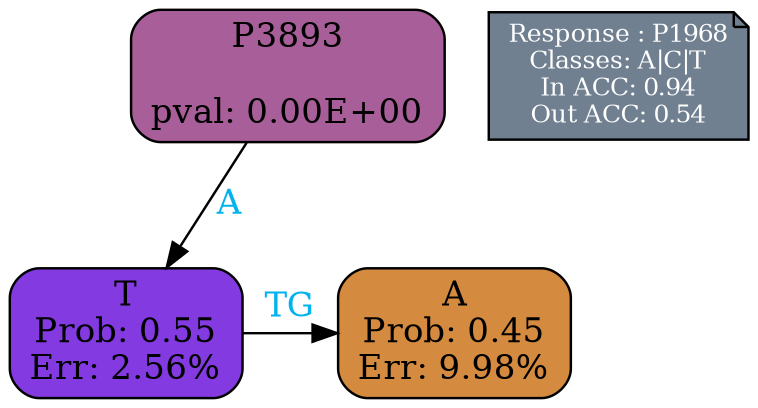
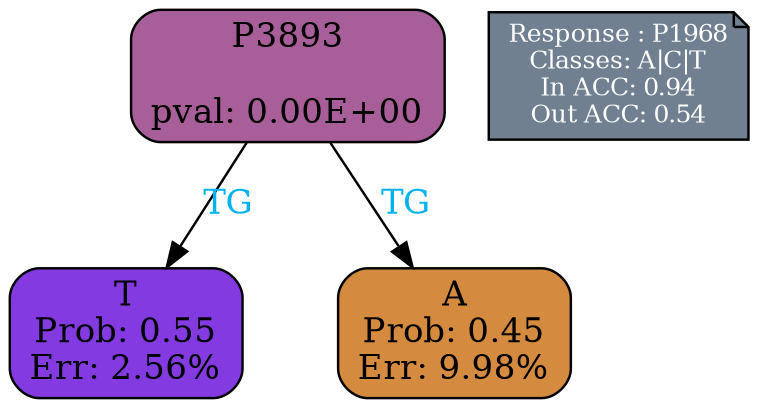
(229, 205) -> (229, 205)
(278, 333) -> (364, 194)
